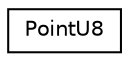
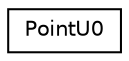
(65, 31) -> (65, 31)
